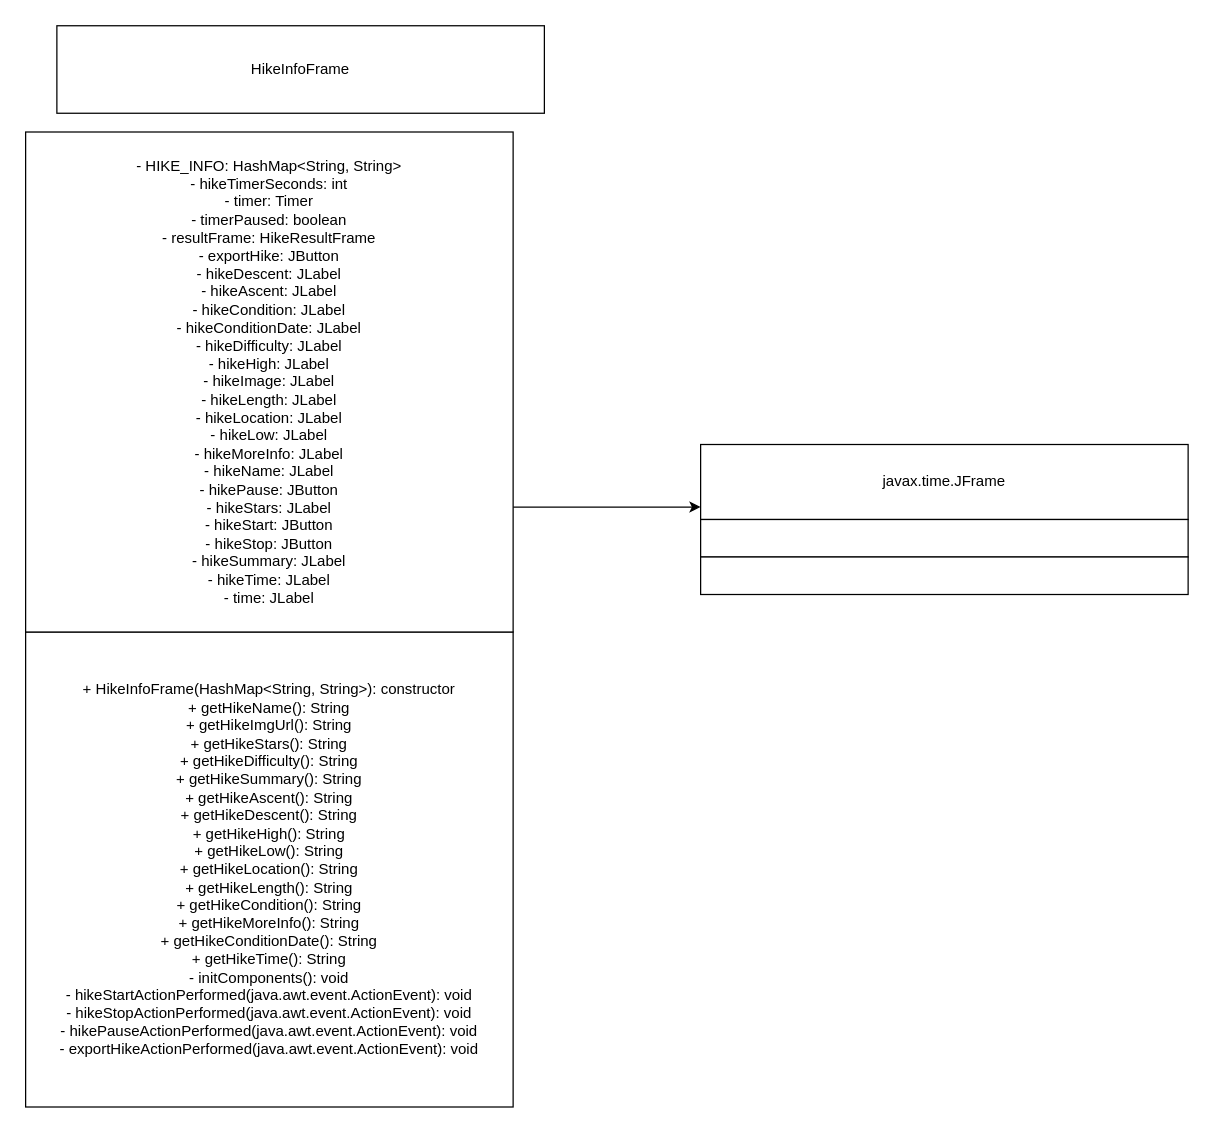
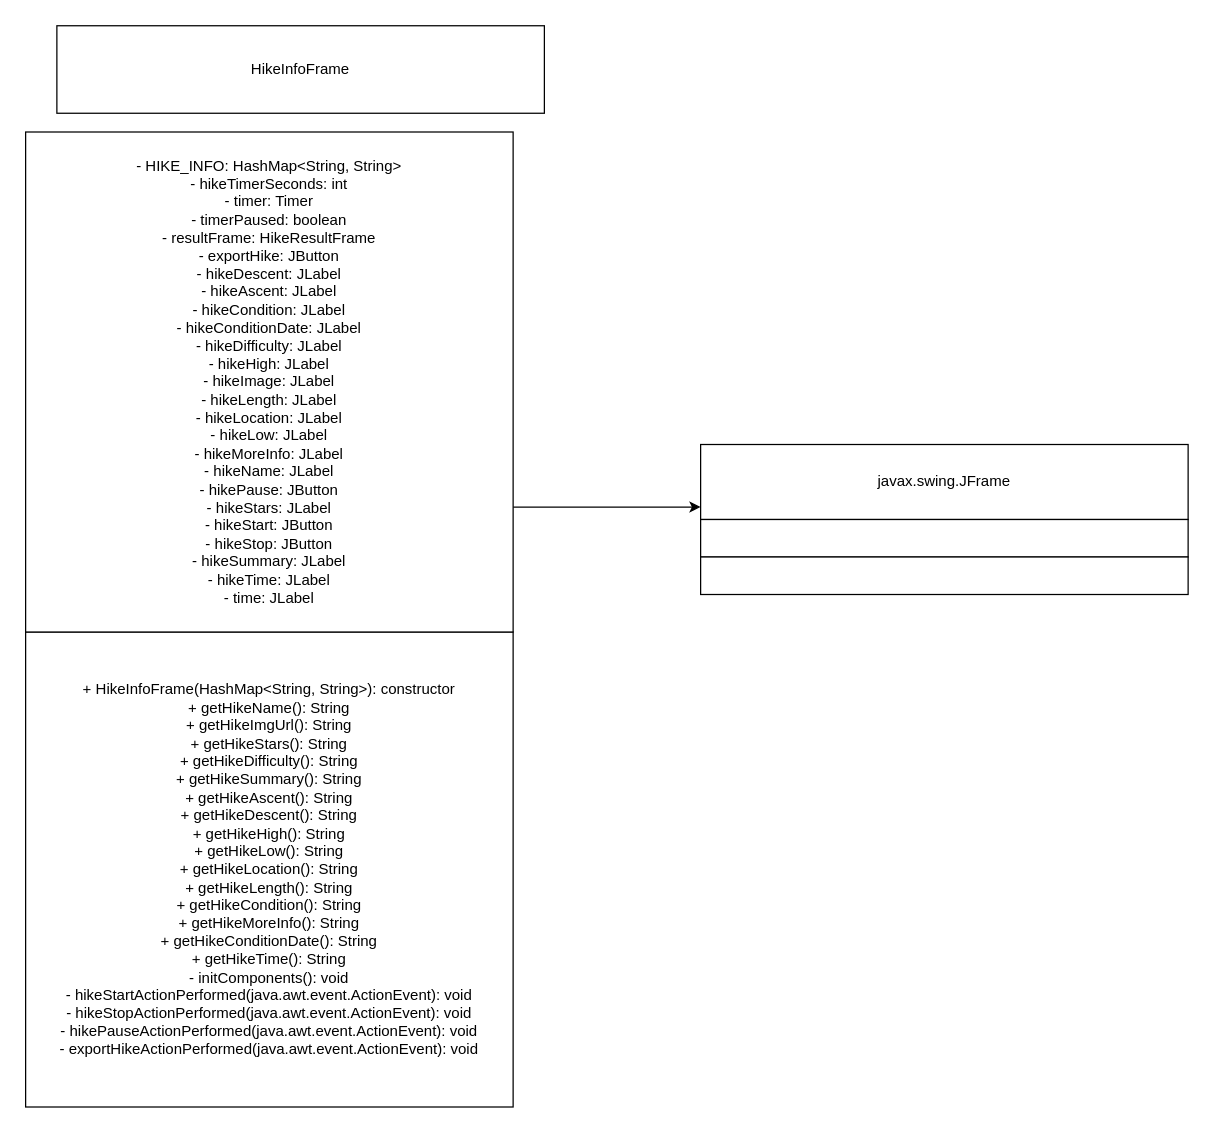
(944, 482) -> (944, 482)
